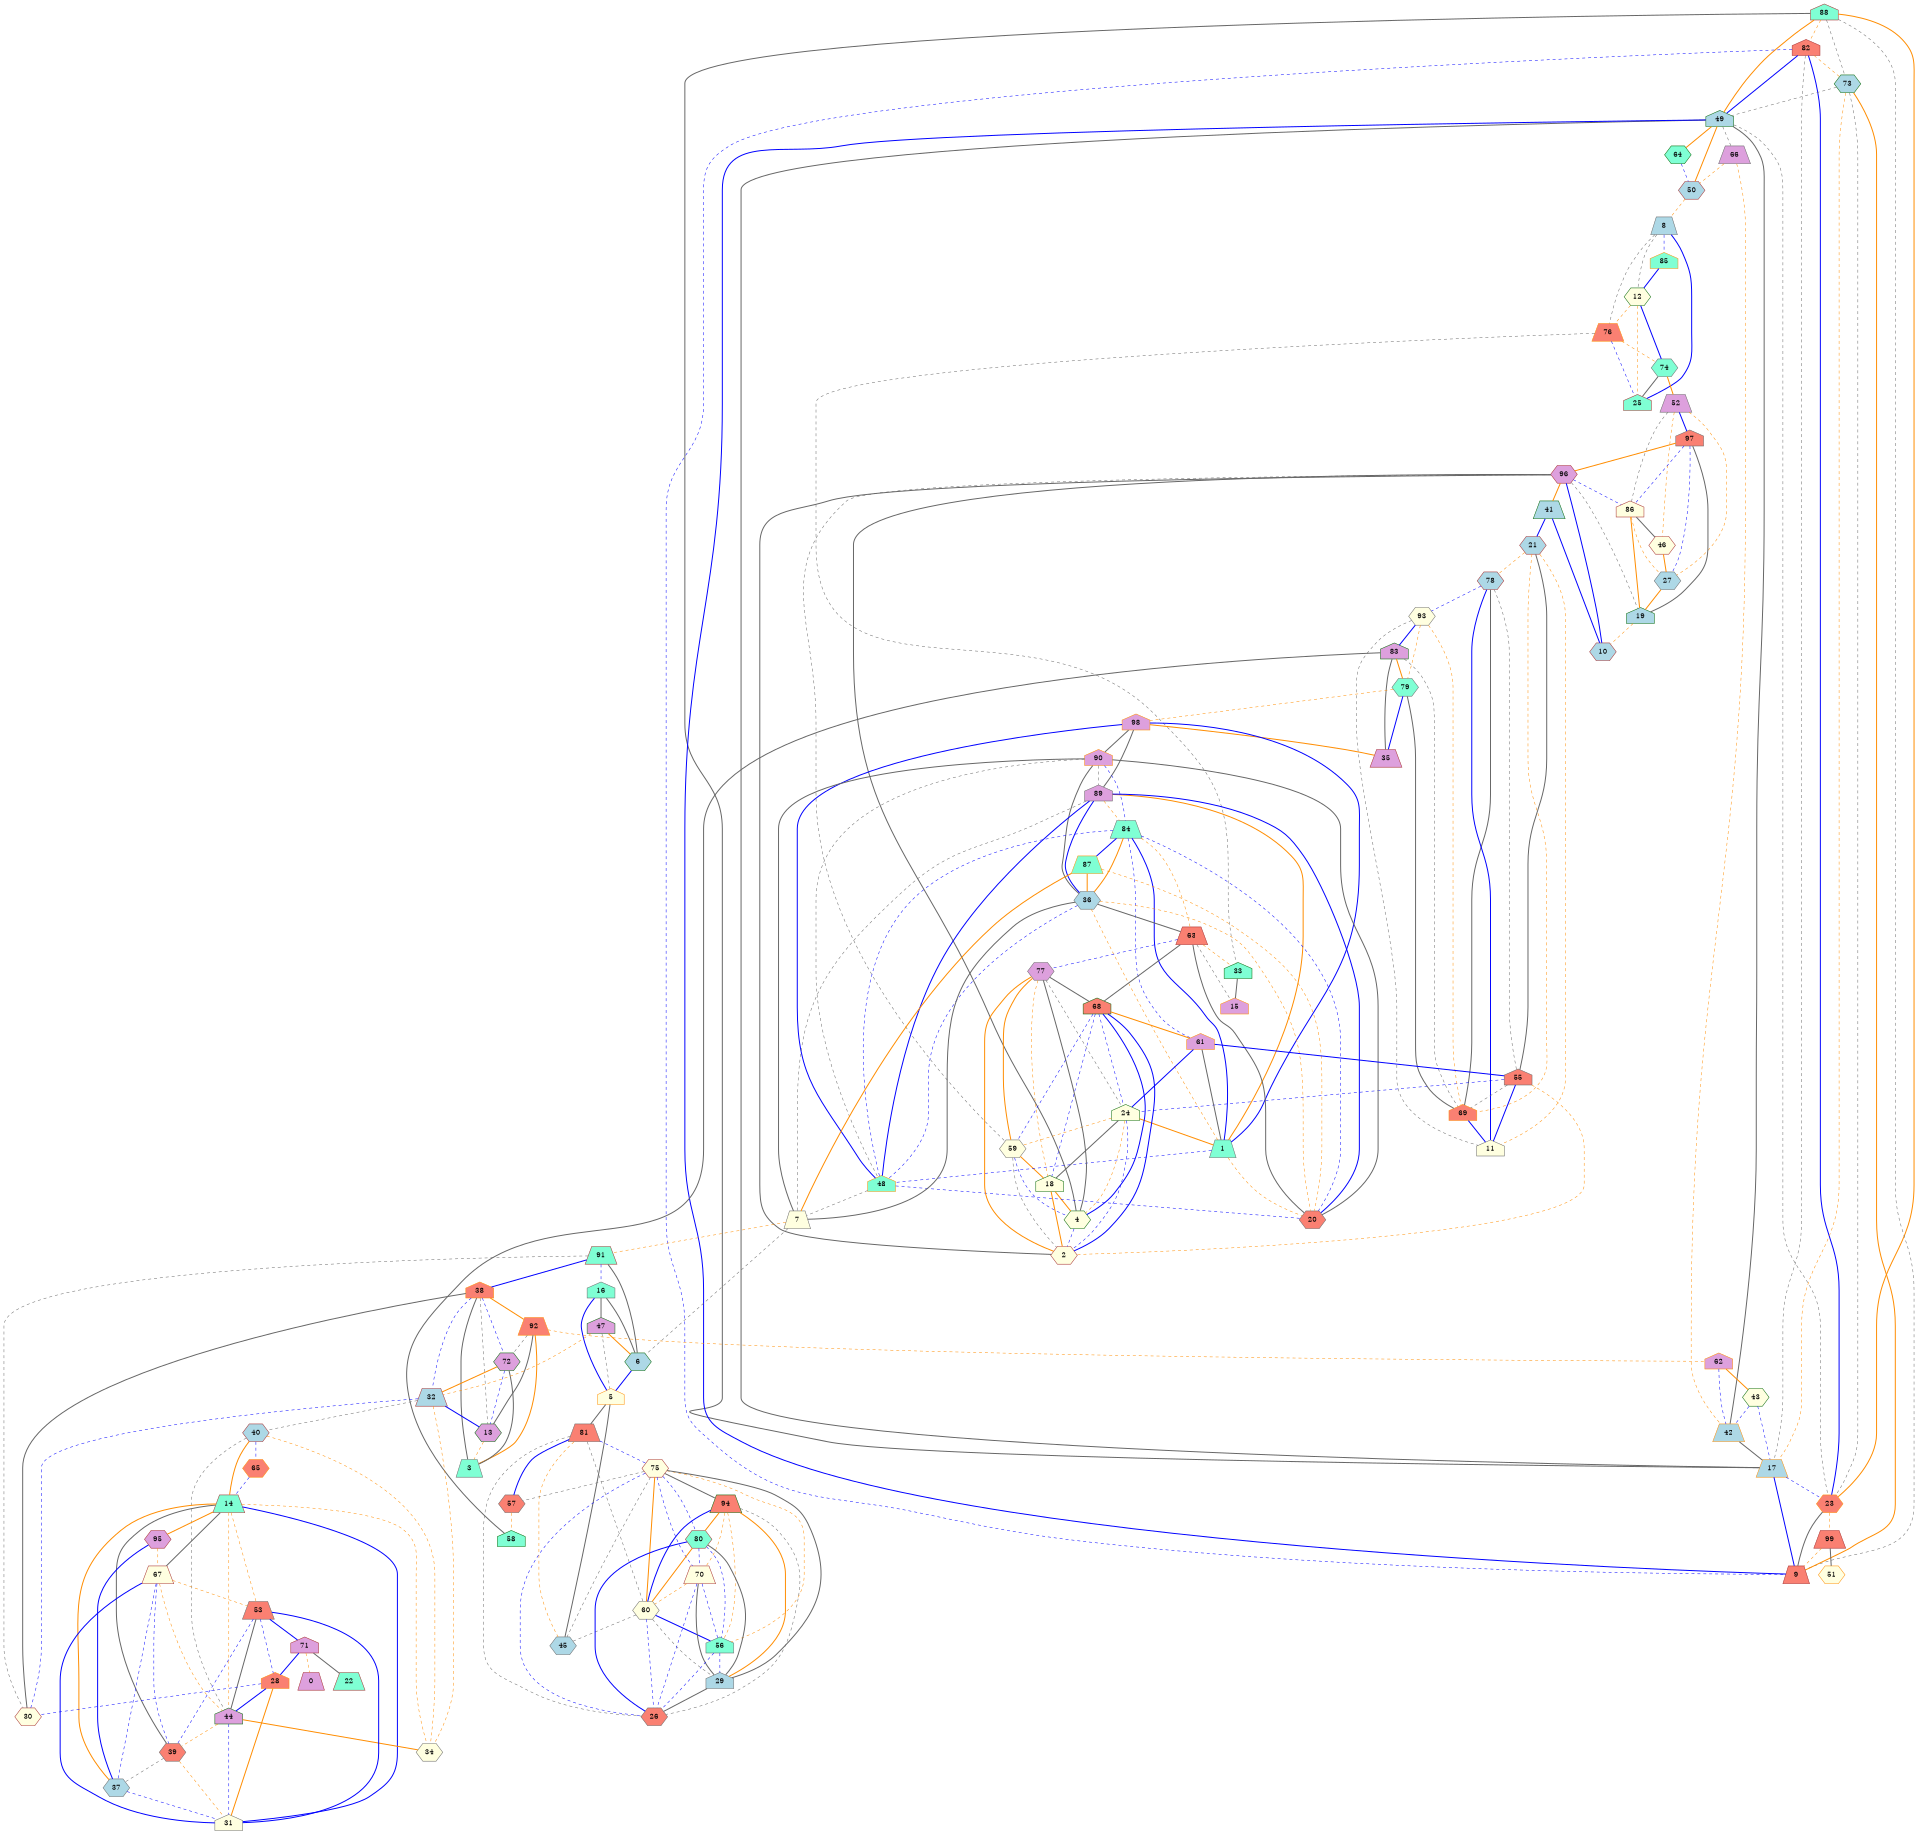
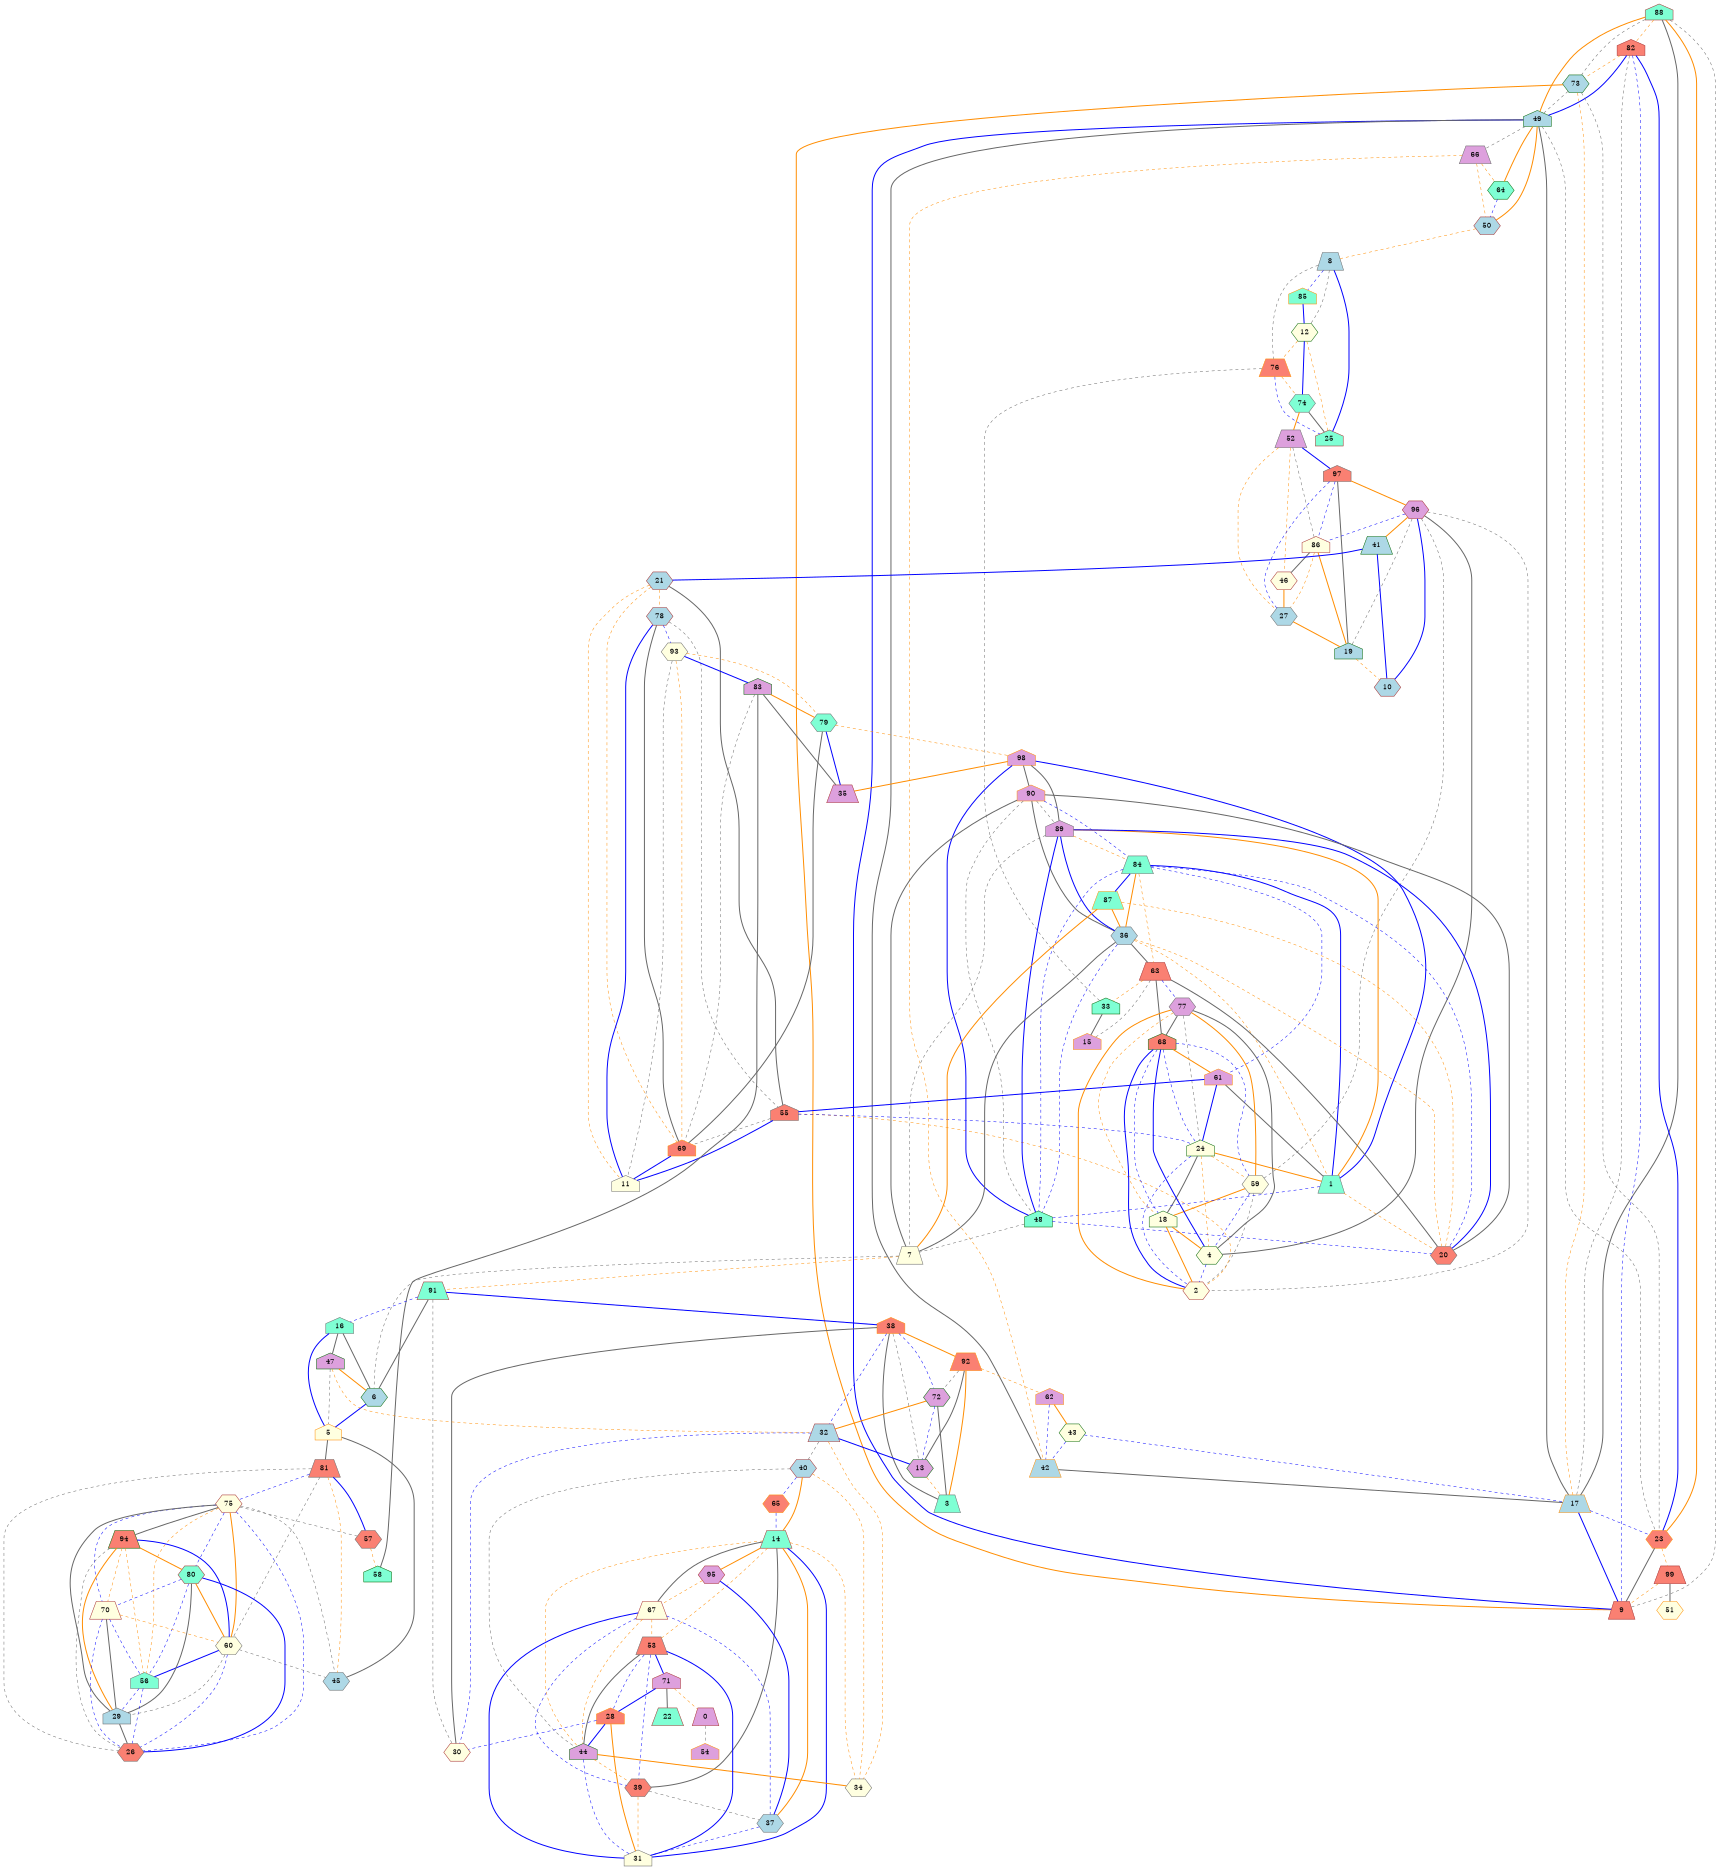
none -> (1488, 173)
(760, 620) -> (1528, 1005)
(882, 1184) -> (1038, 1220)
none -> (705, 1752)
